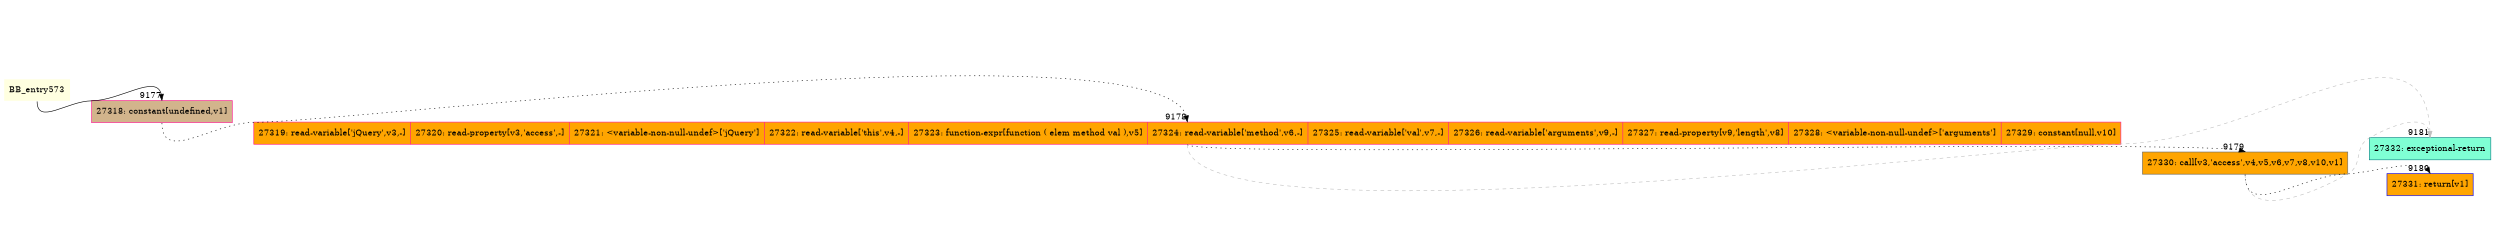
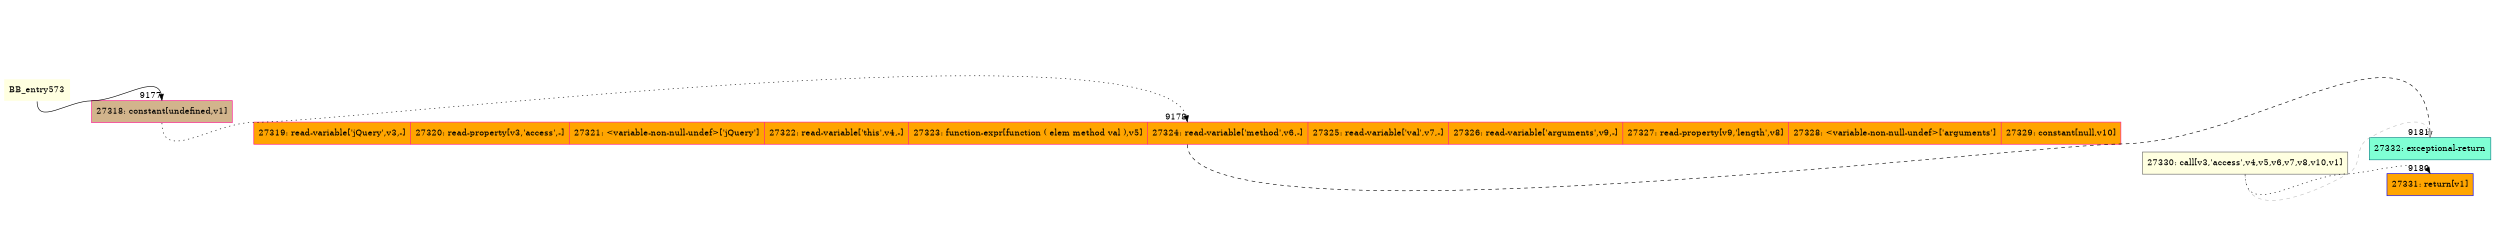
(1713, 148) -> none
(2245, 163) -> (2245, 163)
(1824, 168) -> (1824, 168)
